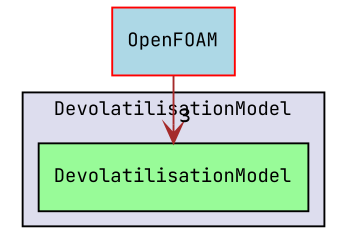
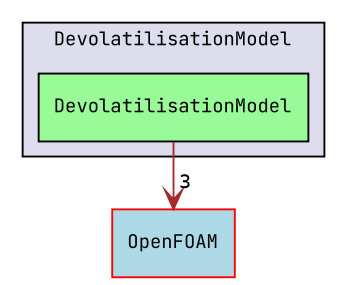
(174, 104) -> (174, 169)
